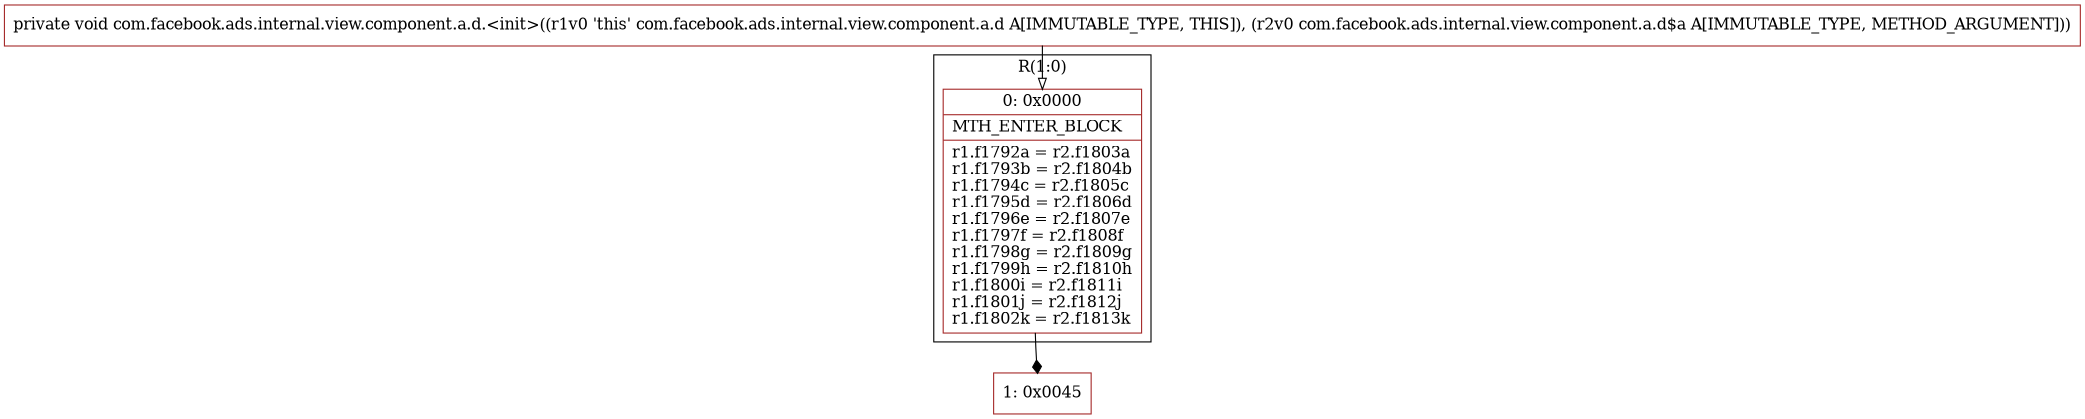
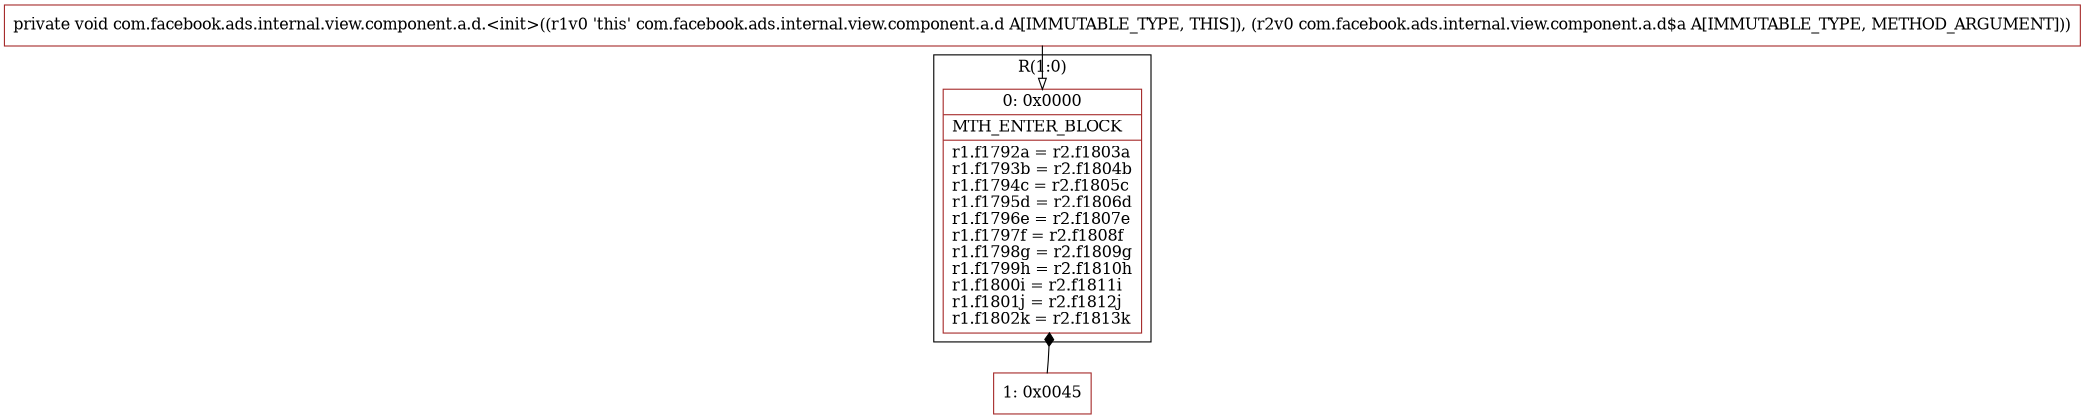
(1036, 349) -> (1048, 360)
